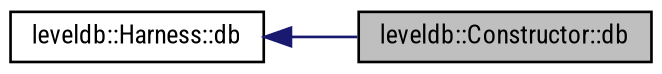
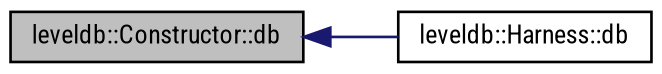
(324, 37) -> (364, 37)
